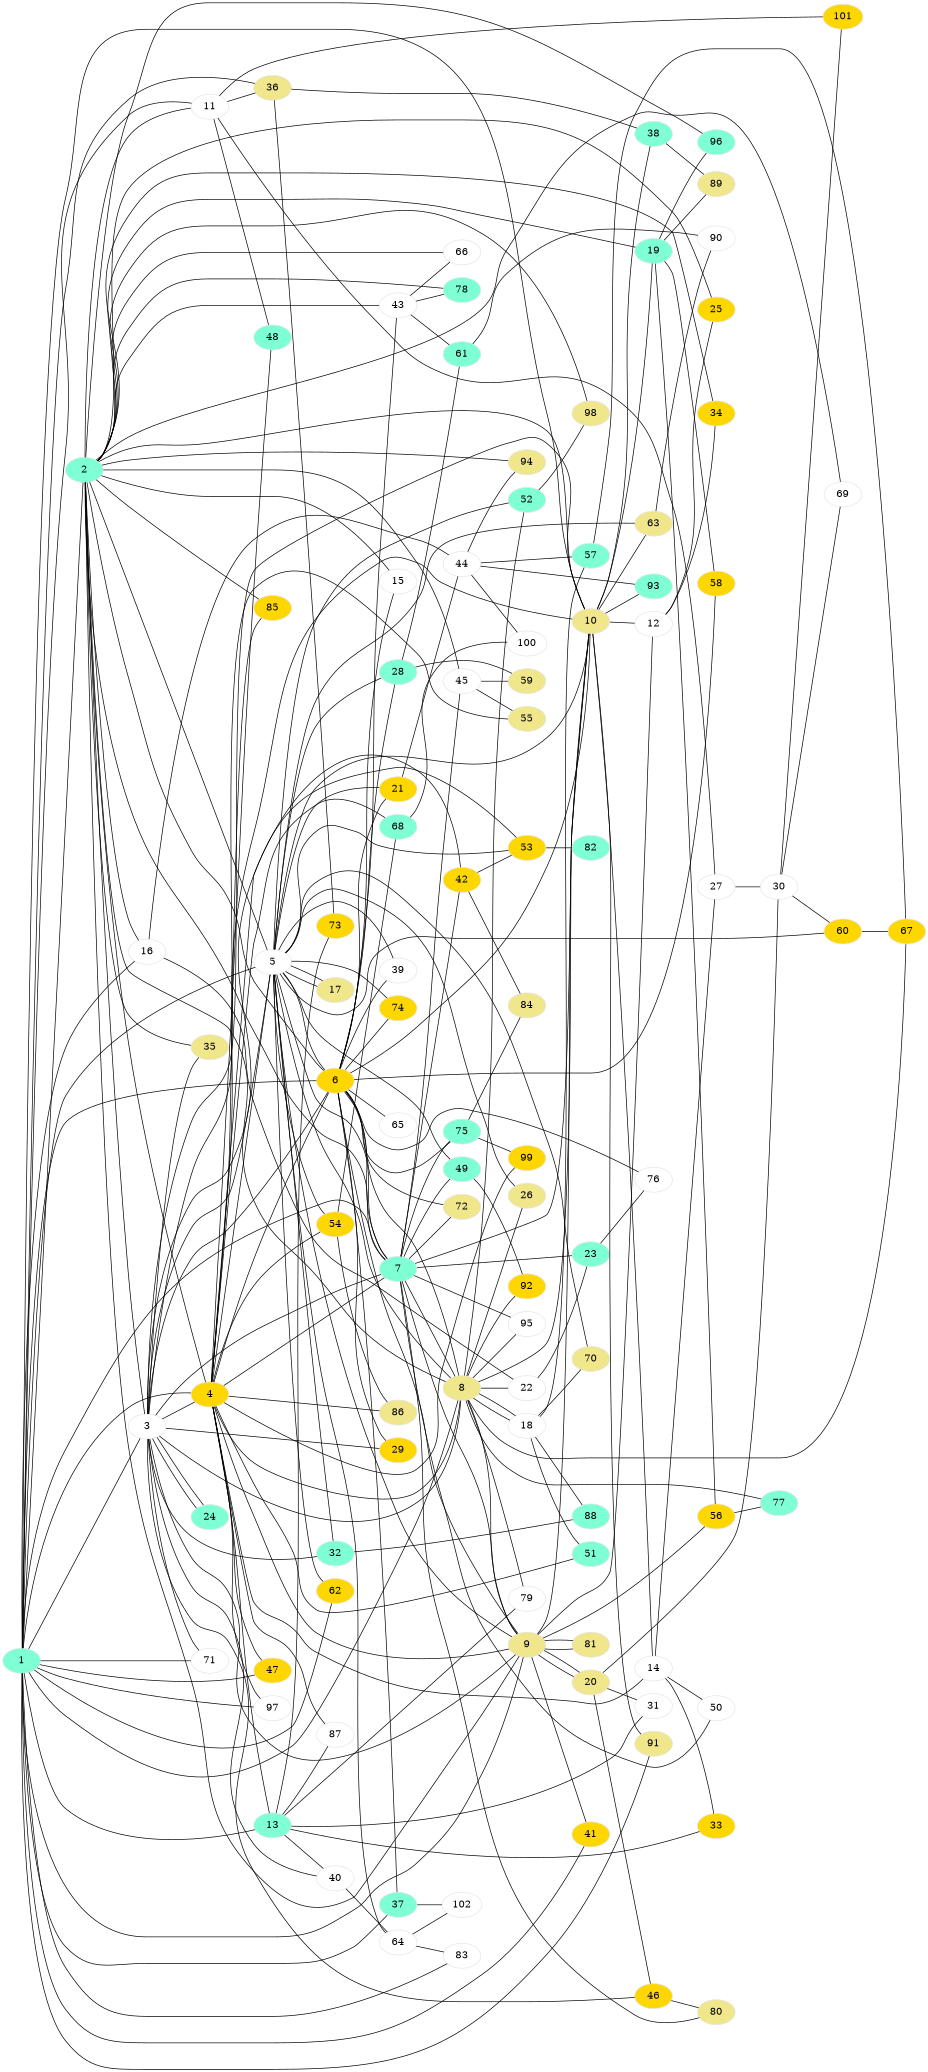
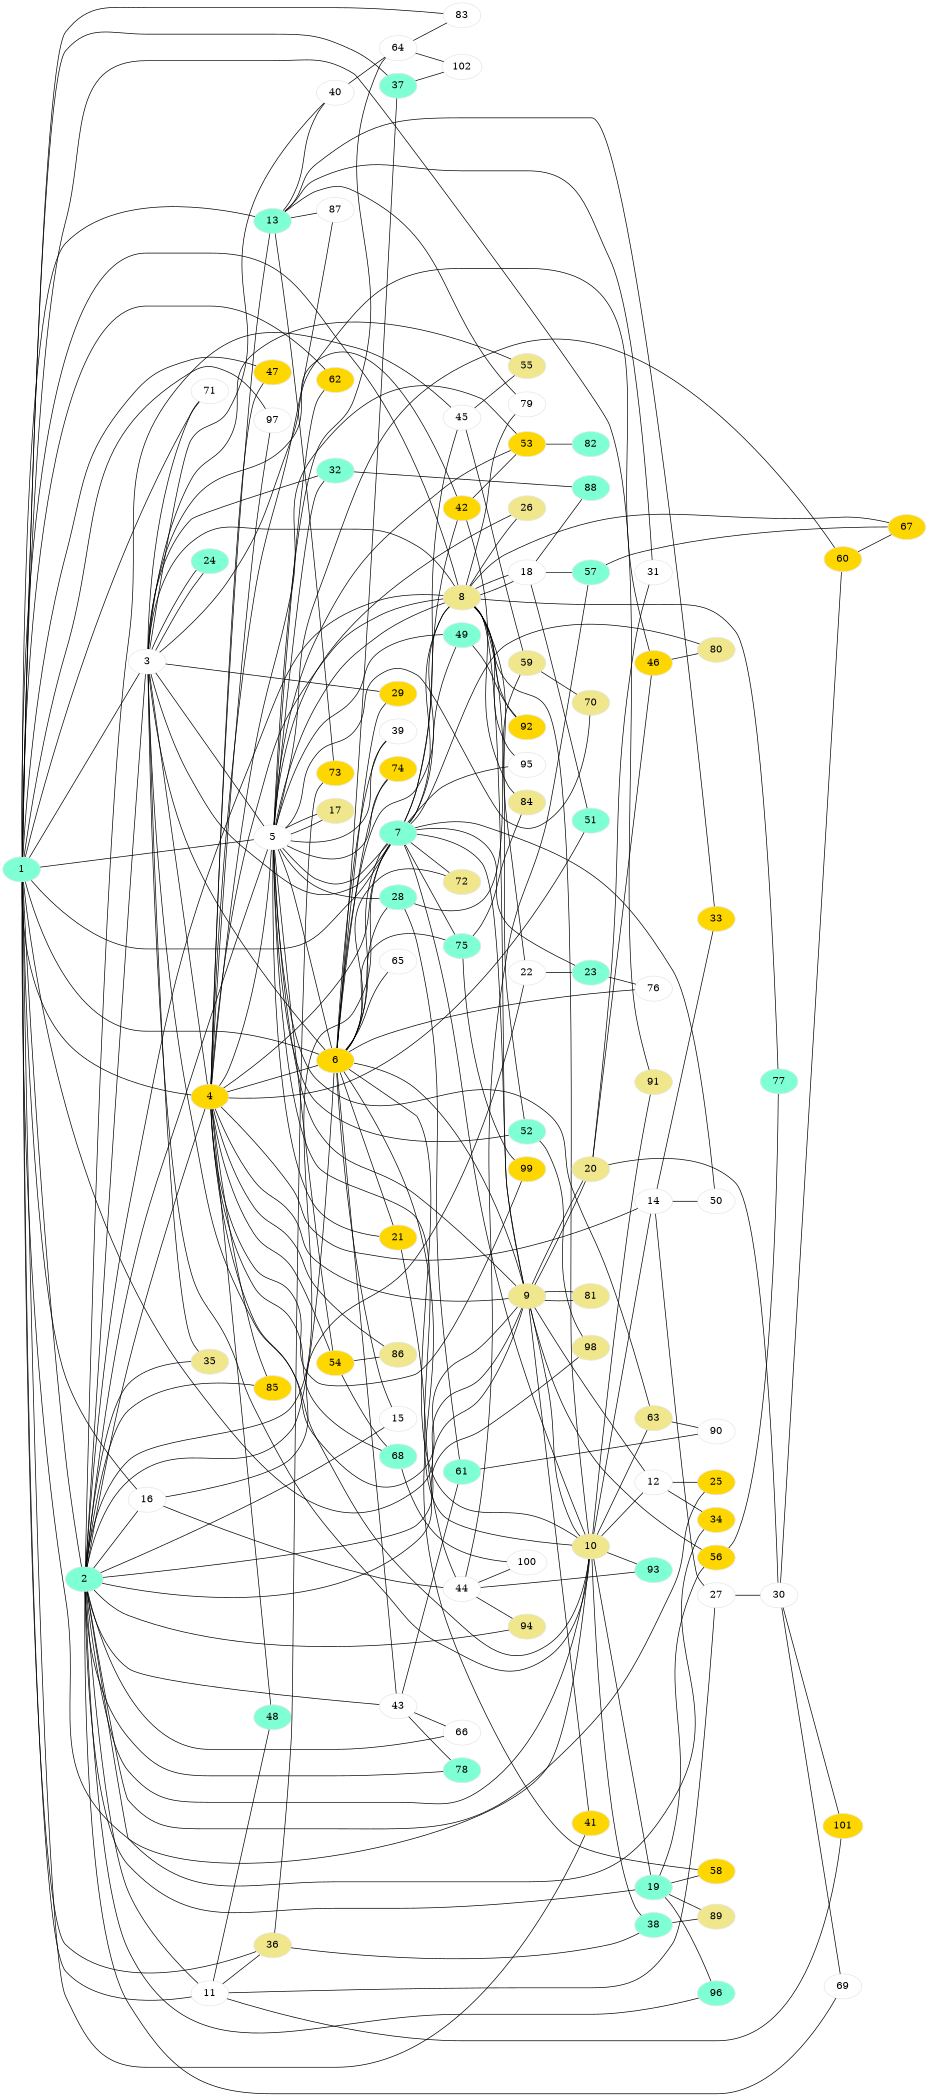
(560, 1393) -> (562, 685)
